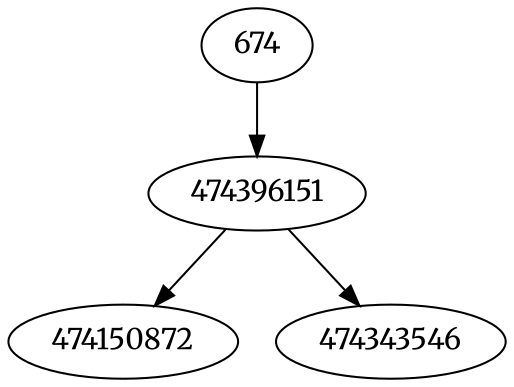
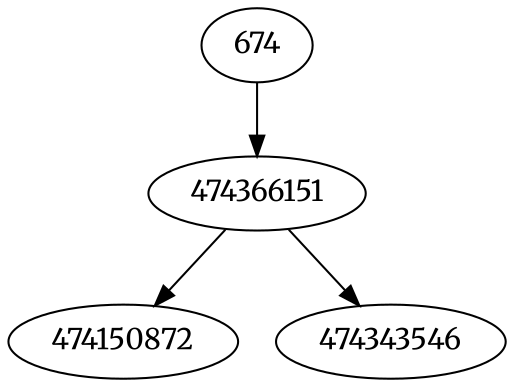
(257, 193) -> (257, 193)
